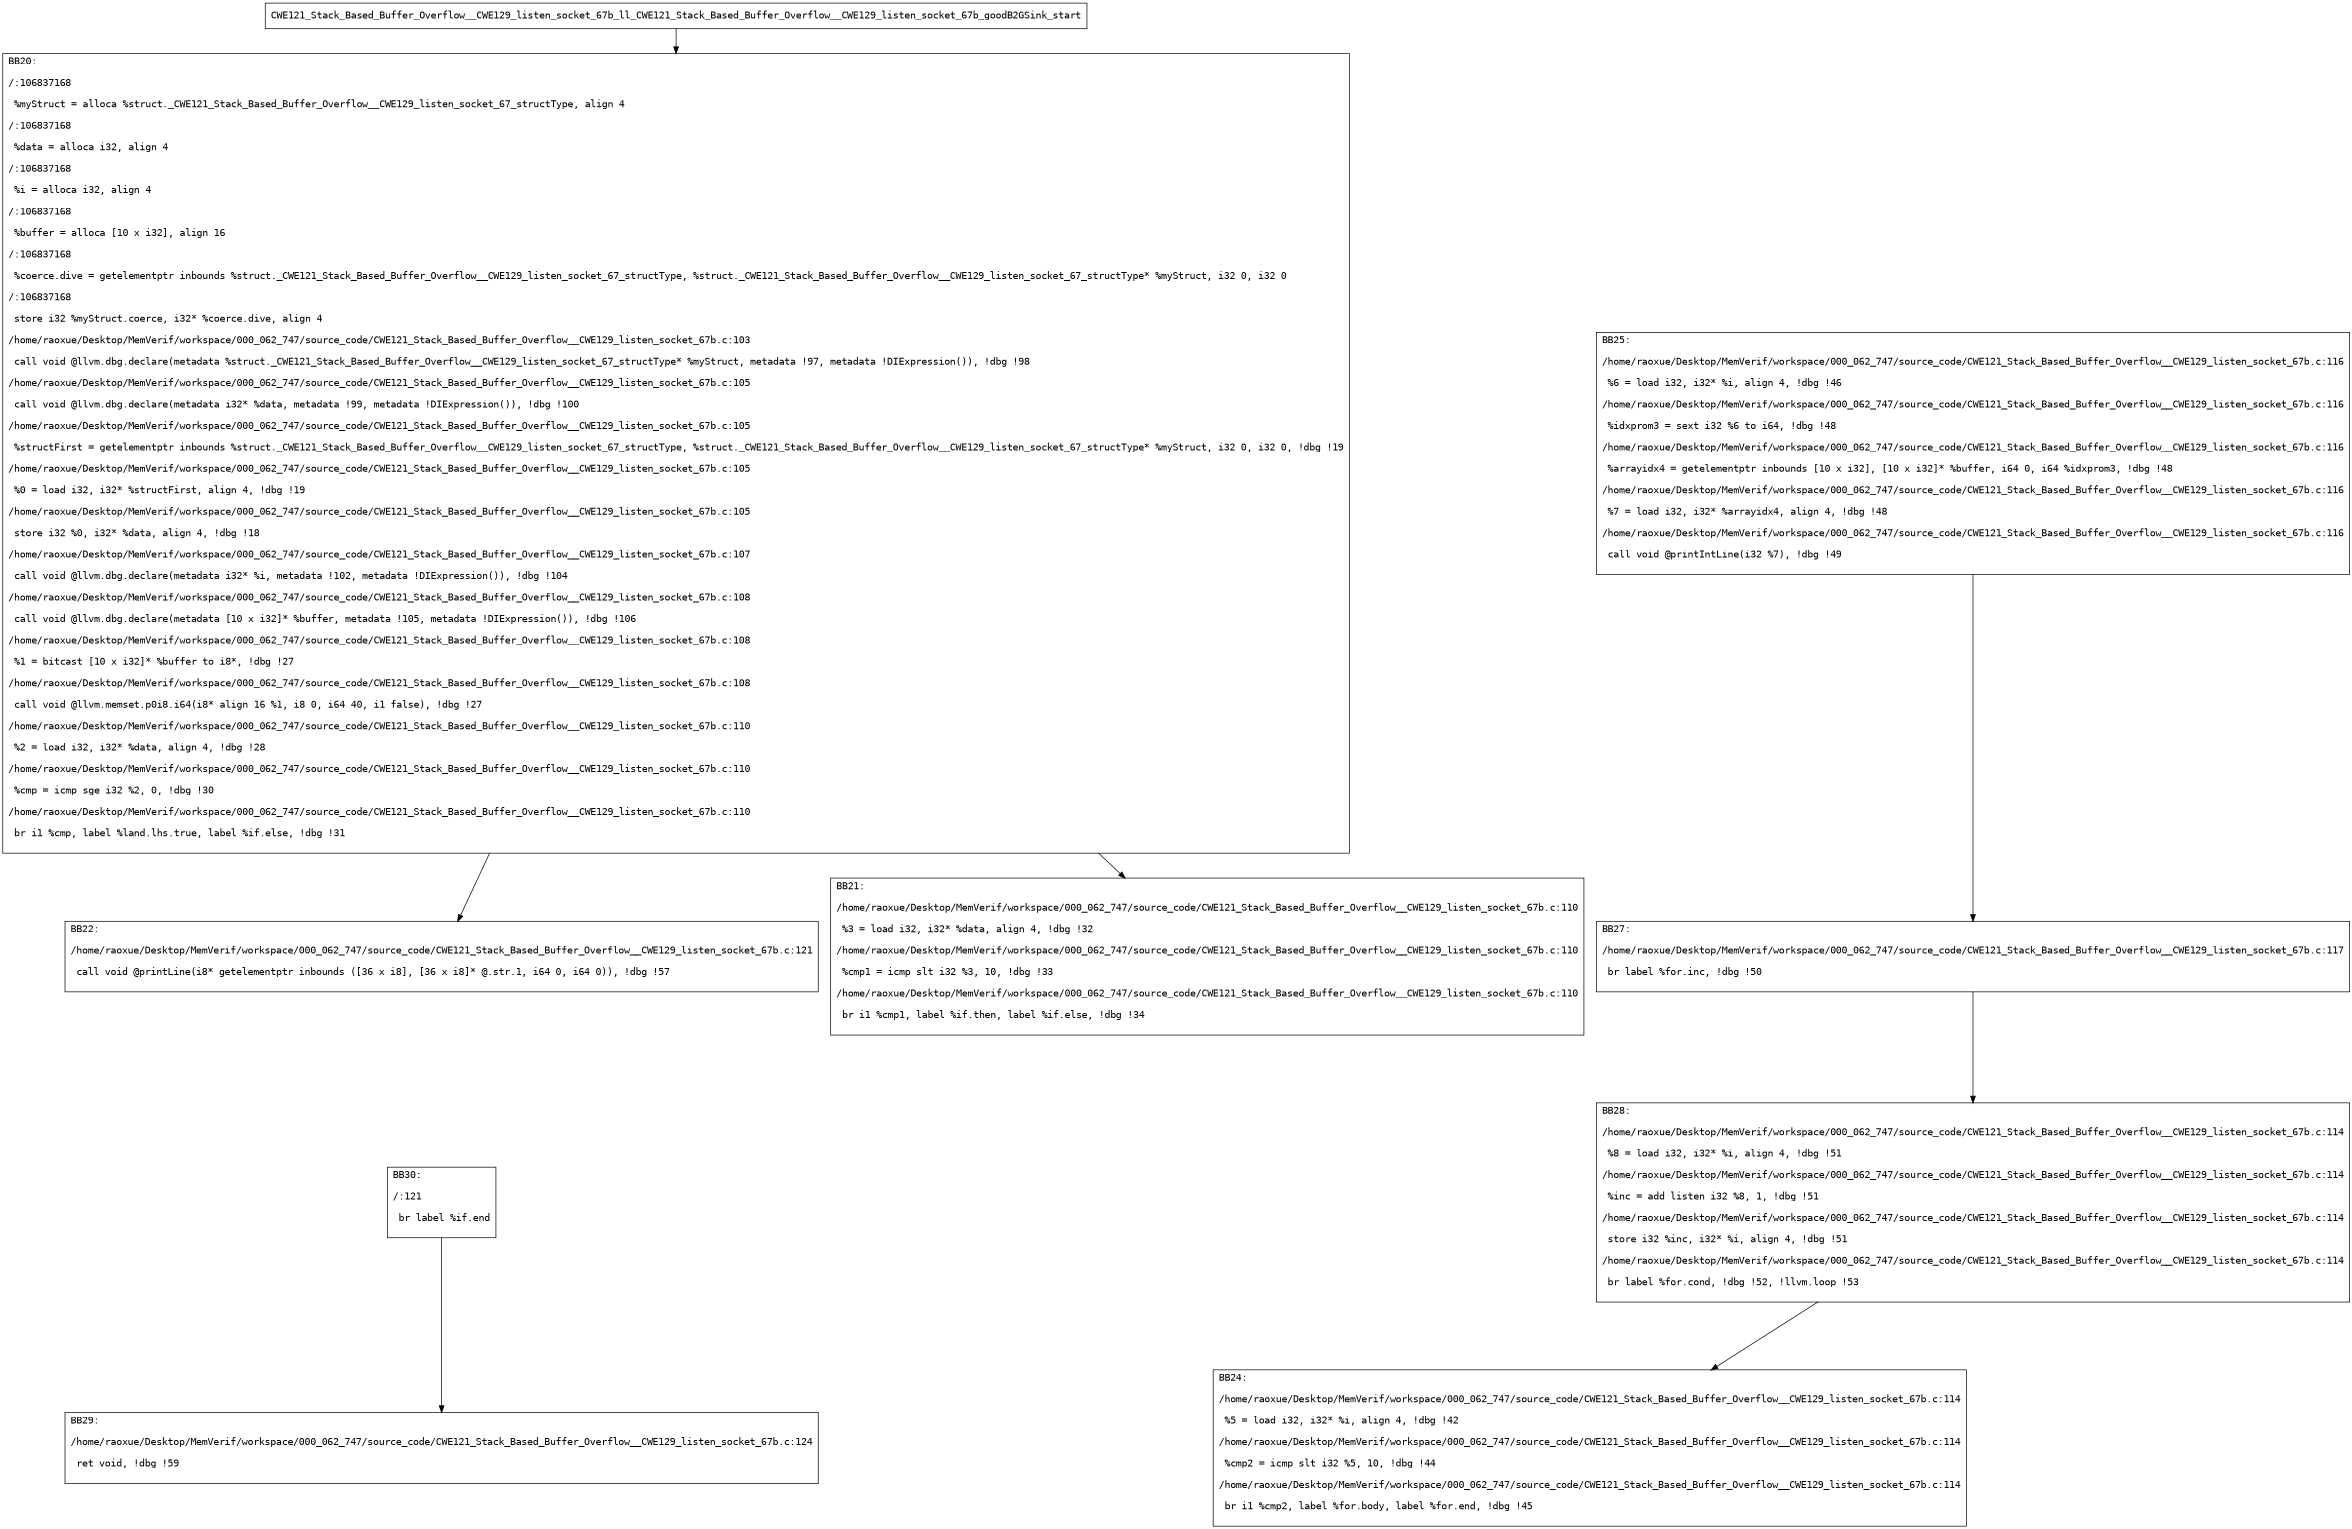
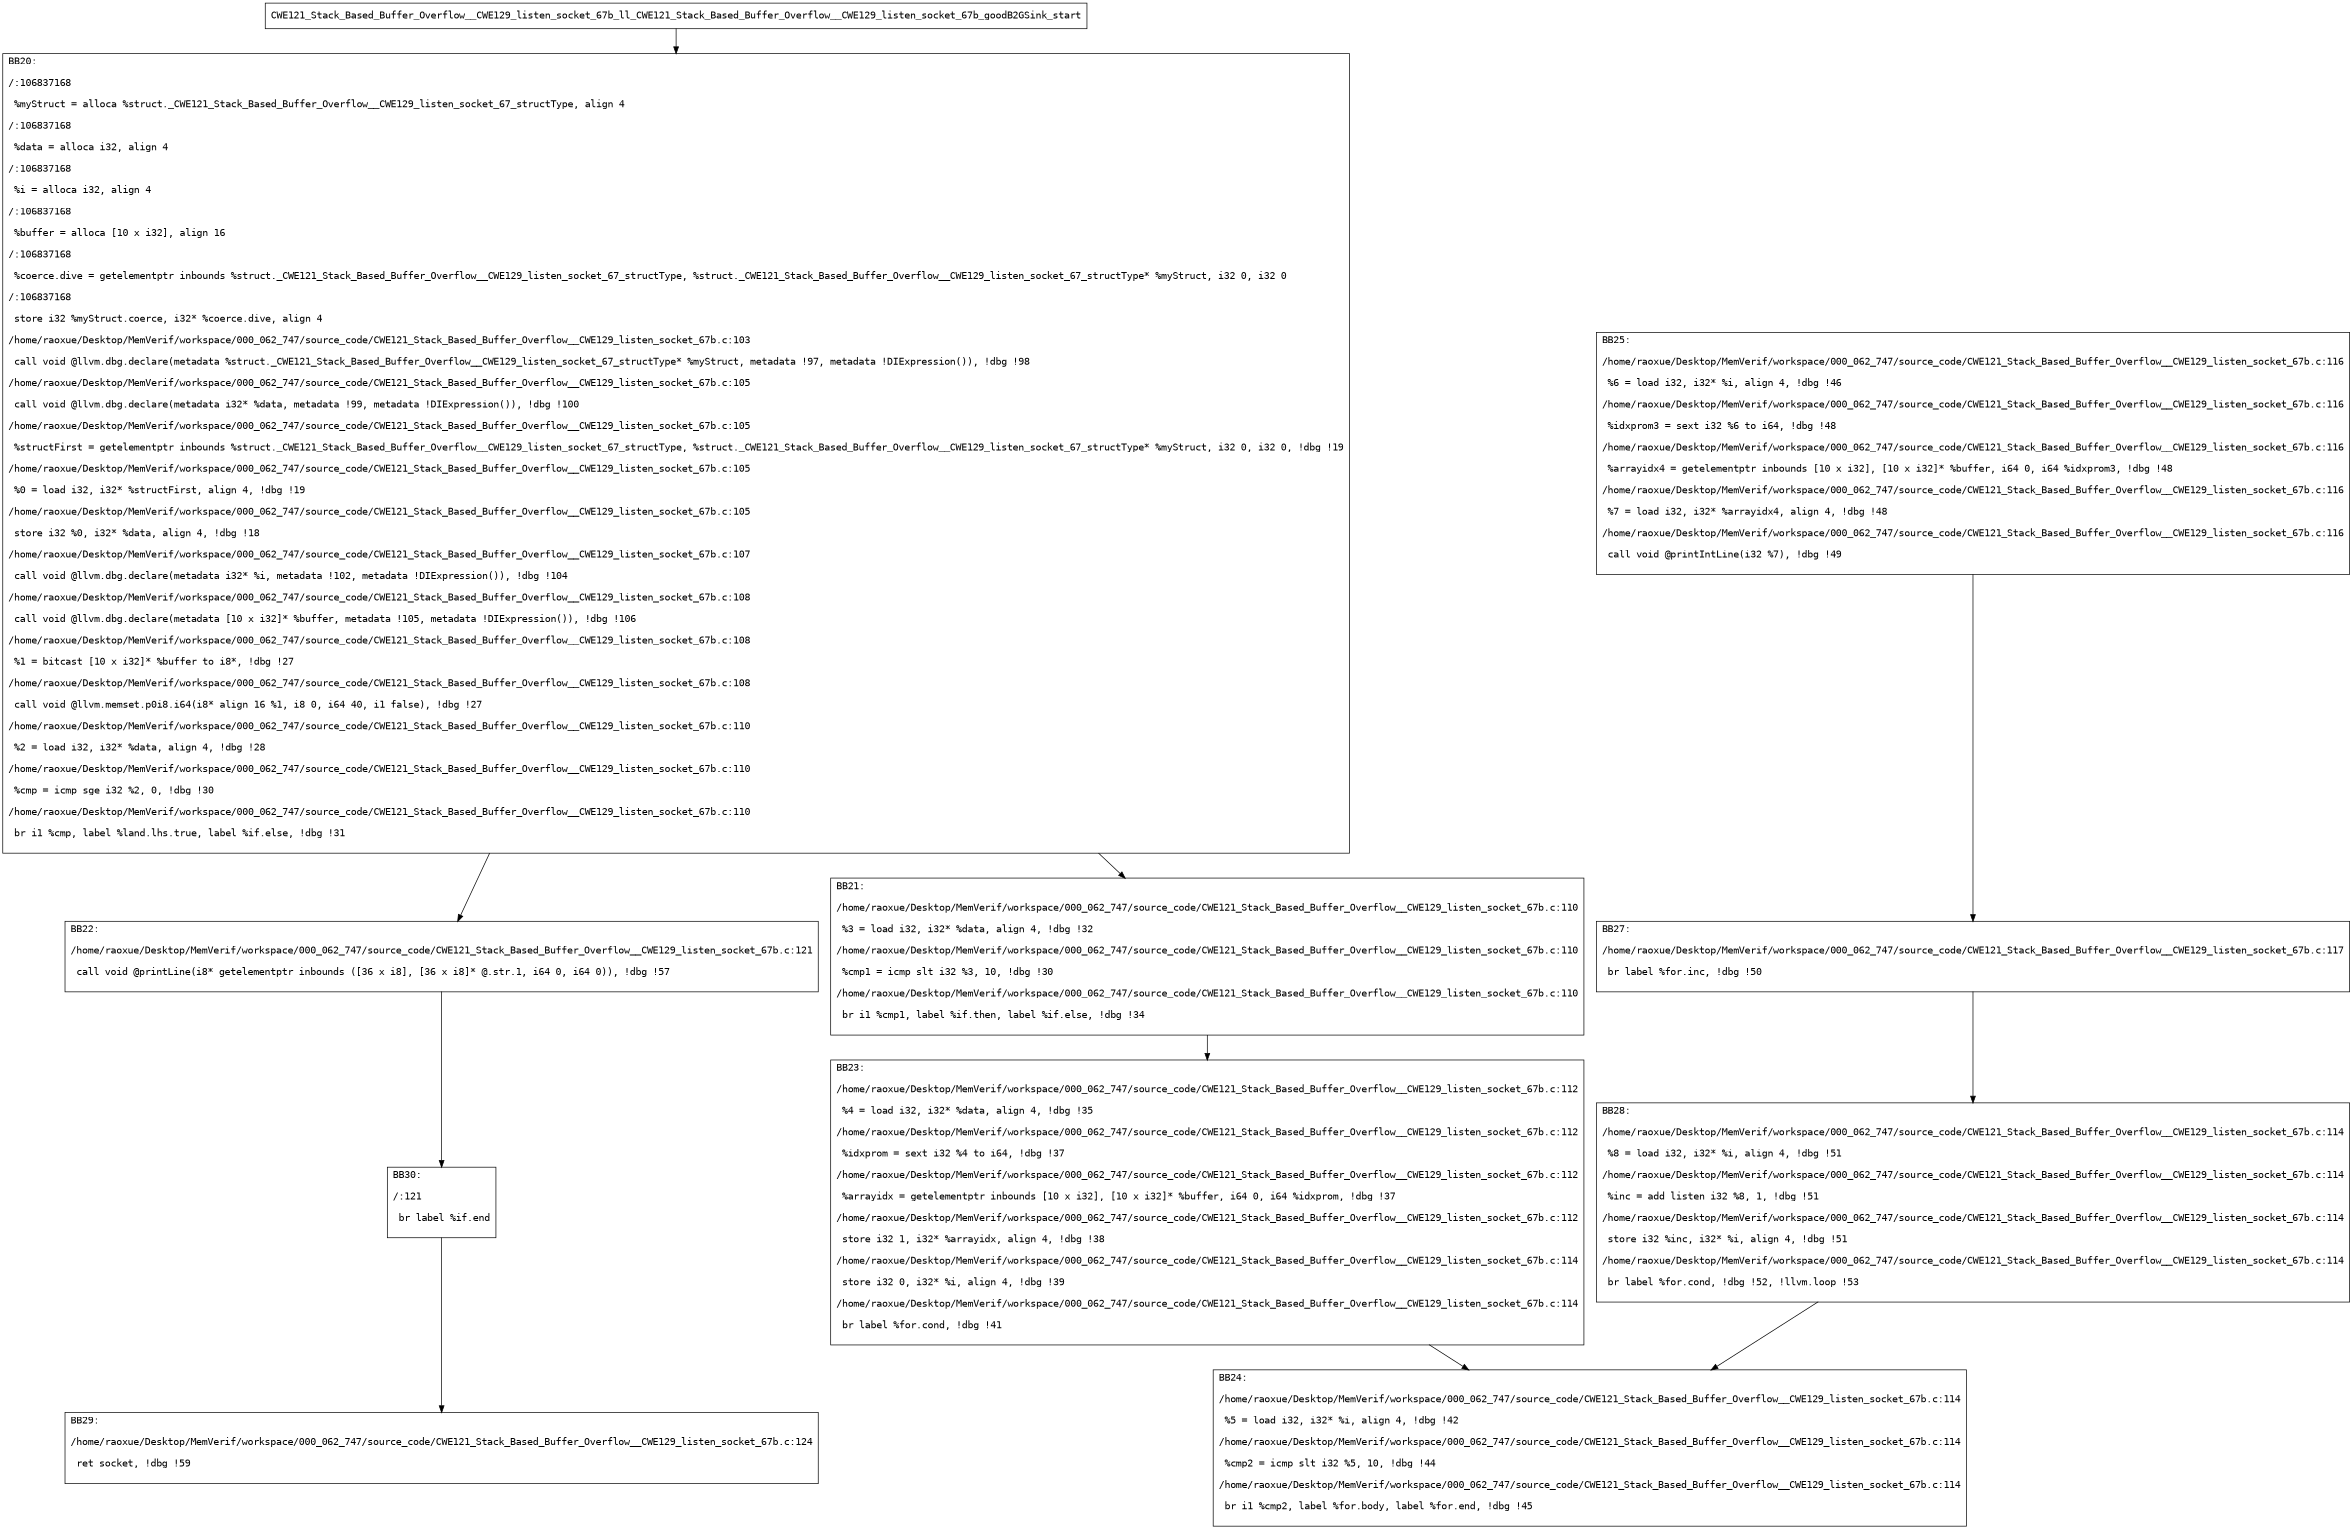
(945, 972) -> (945, 972)
none -> (442, 1076)
none -> (1207, 1202)
(125, 1464) -> (131, 1464)
